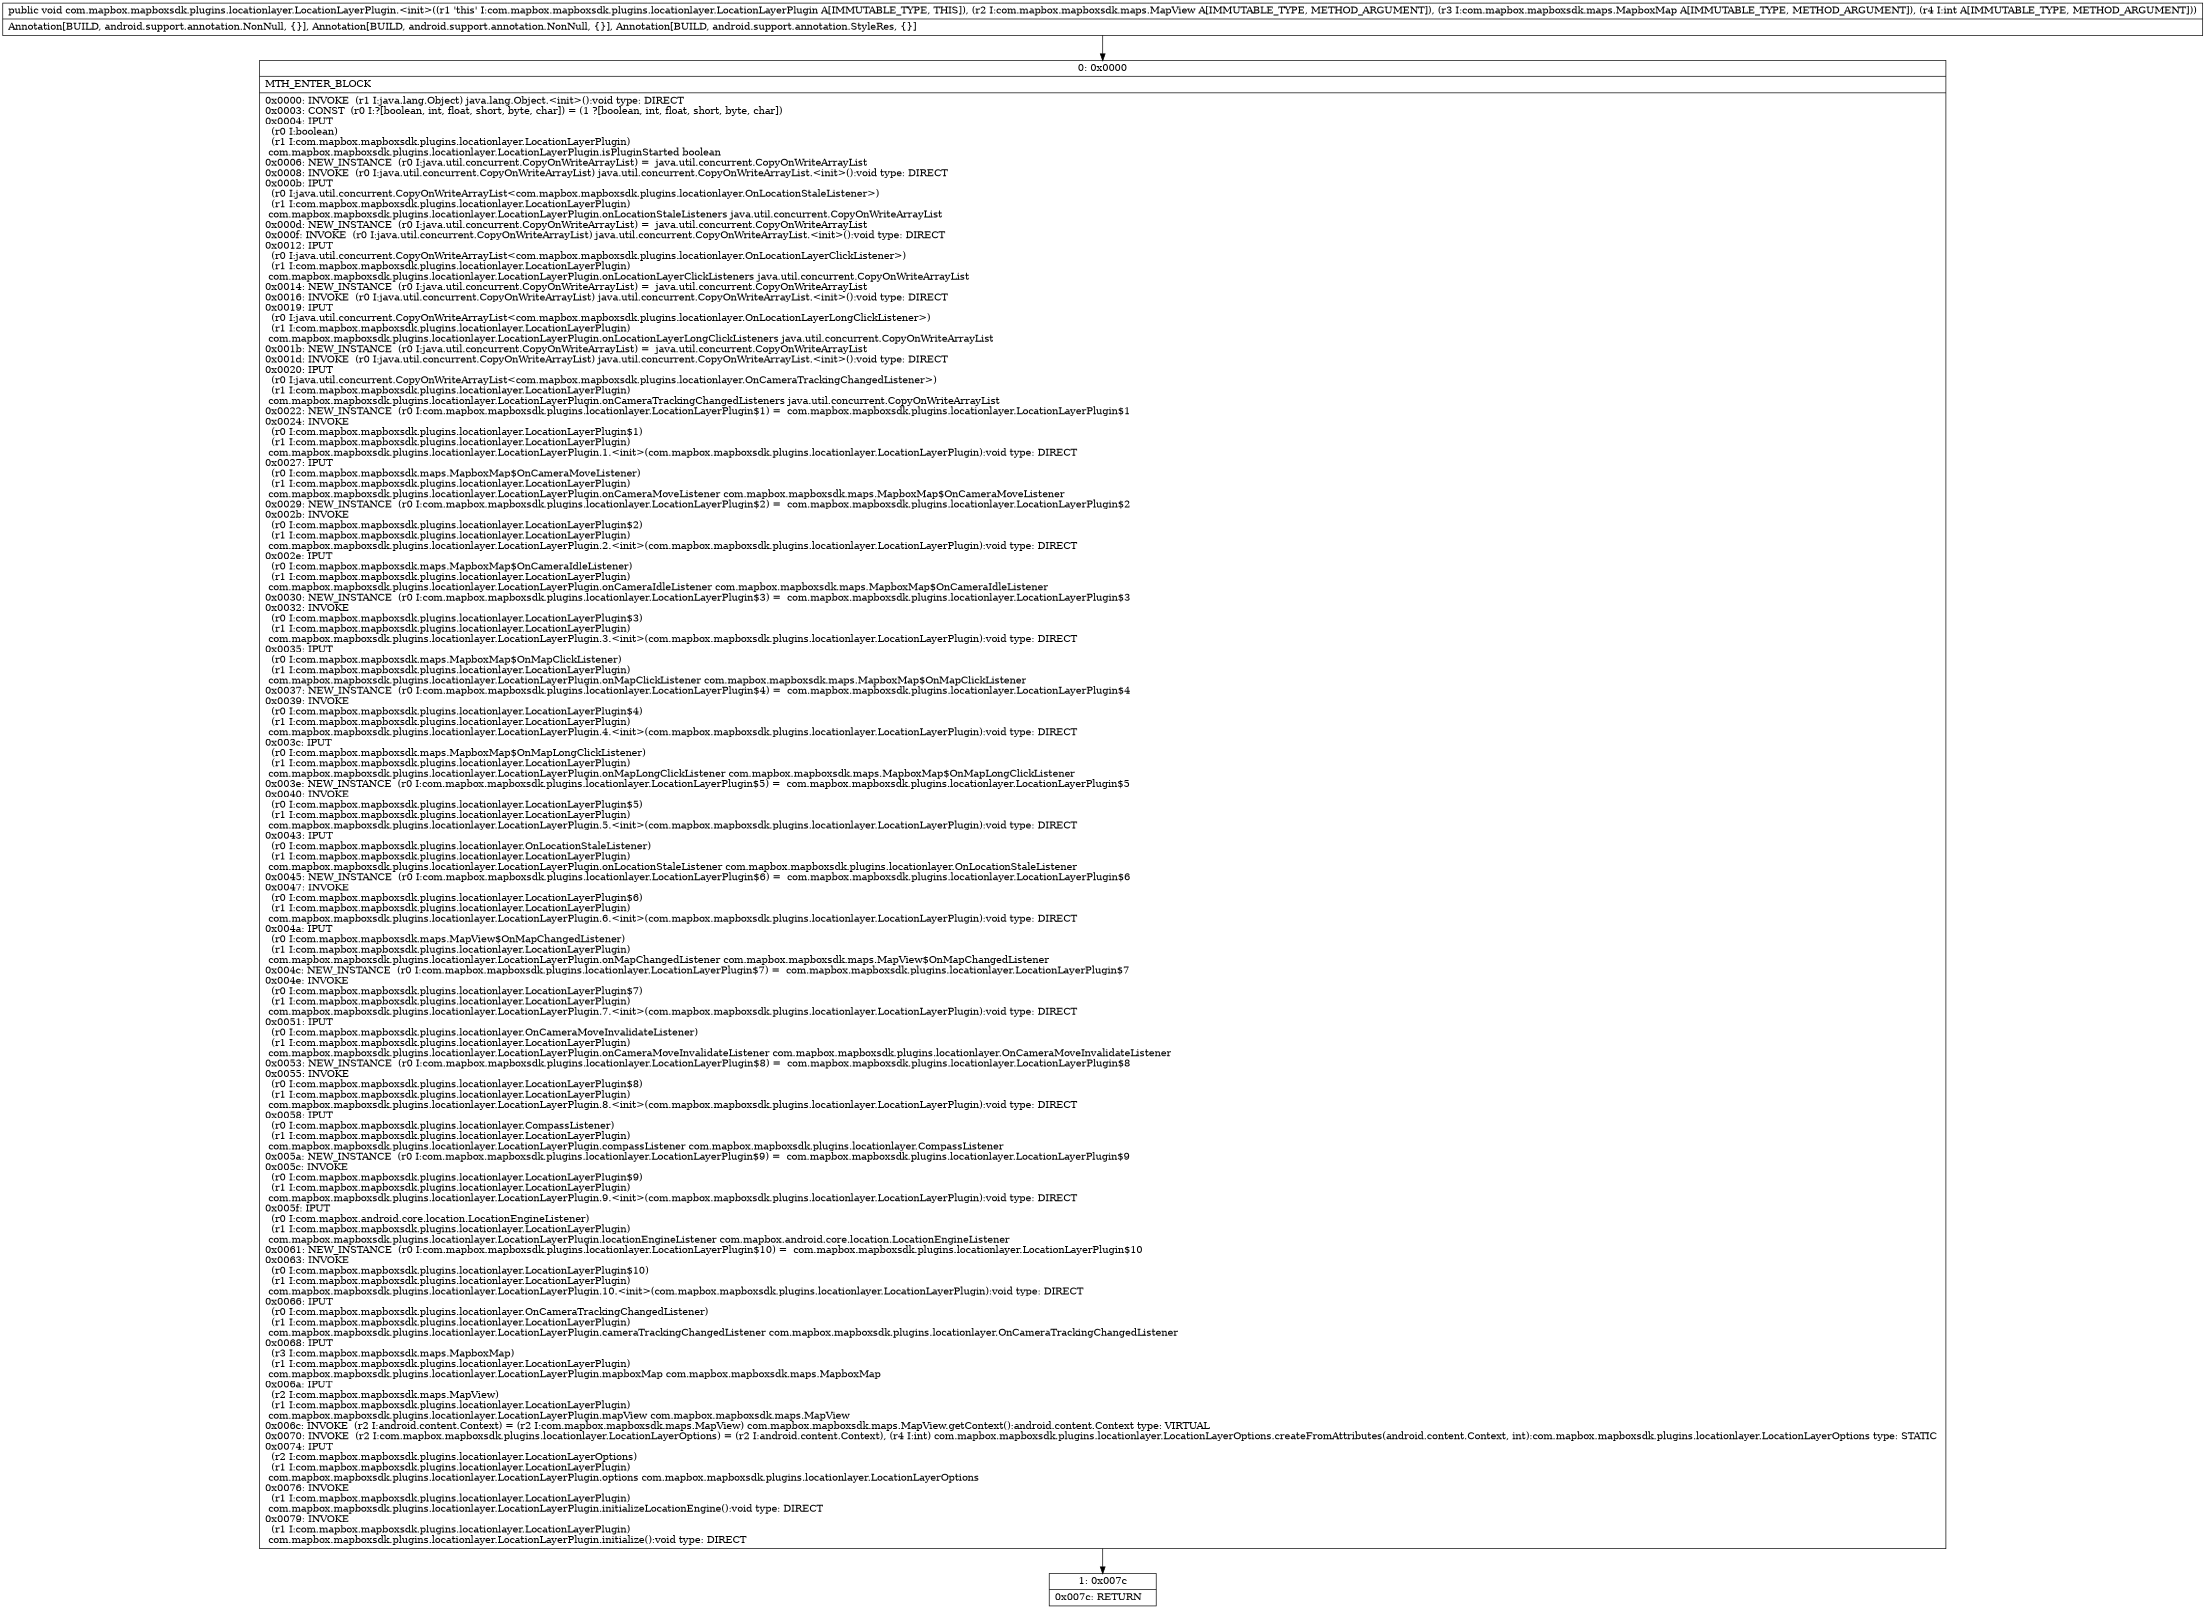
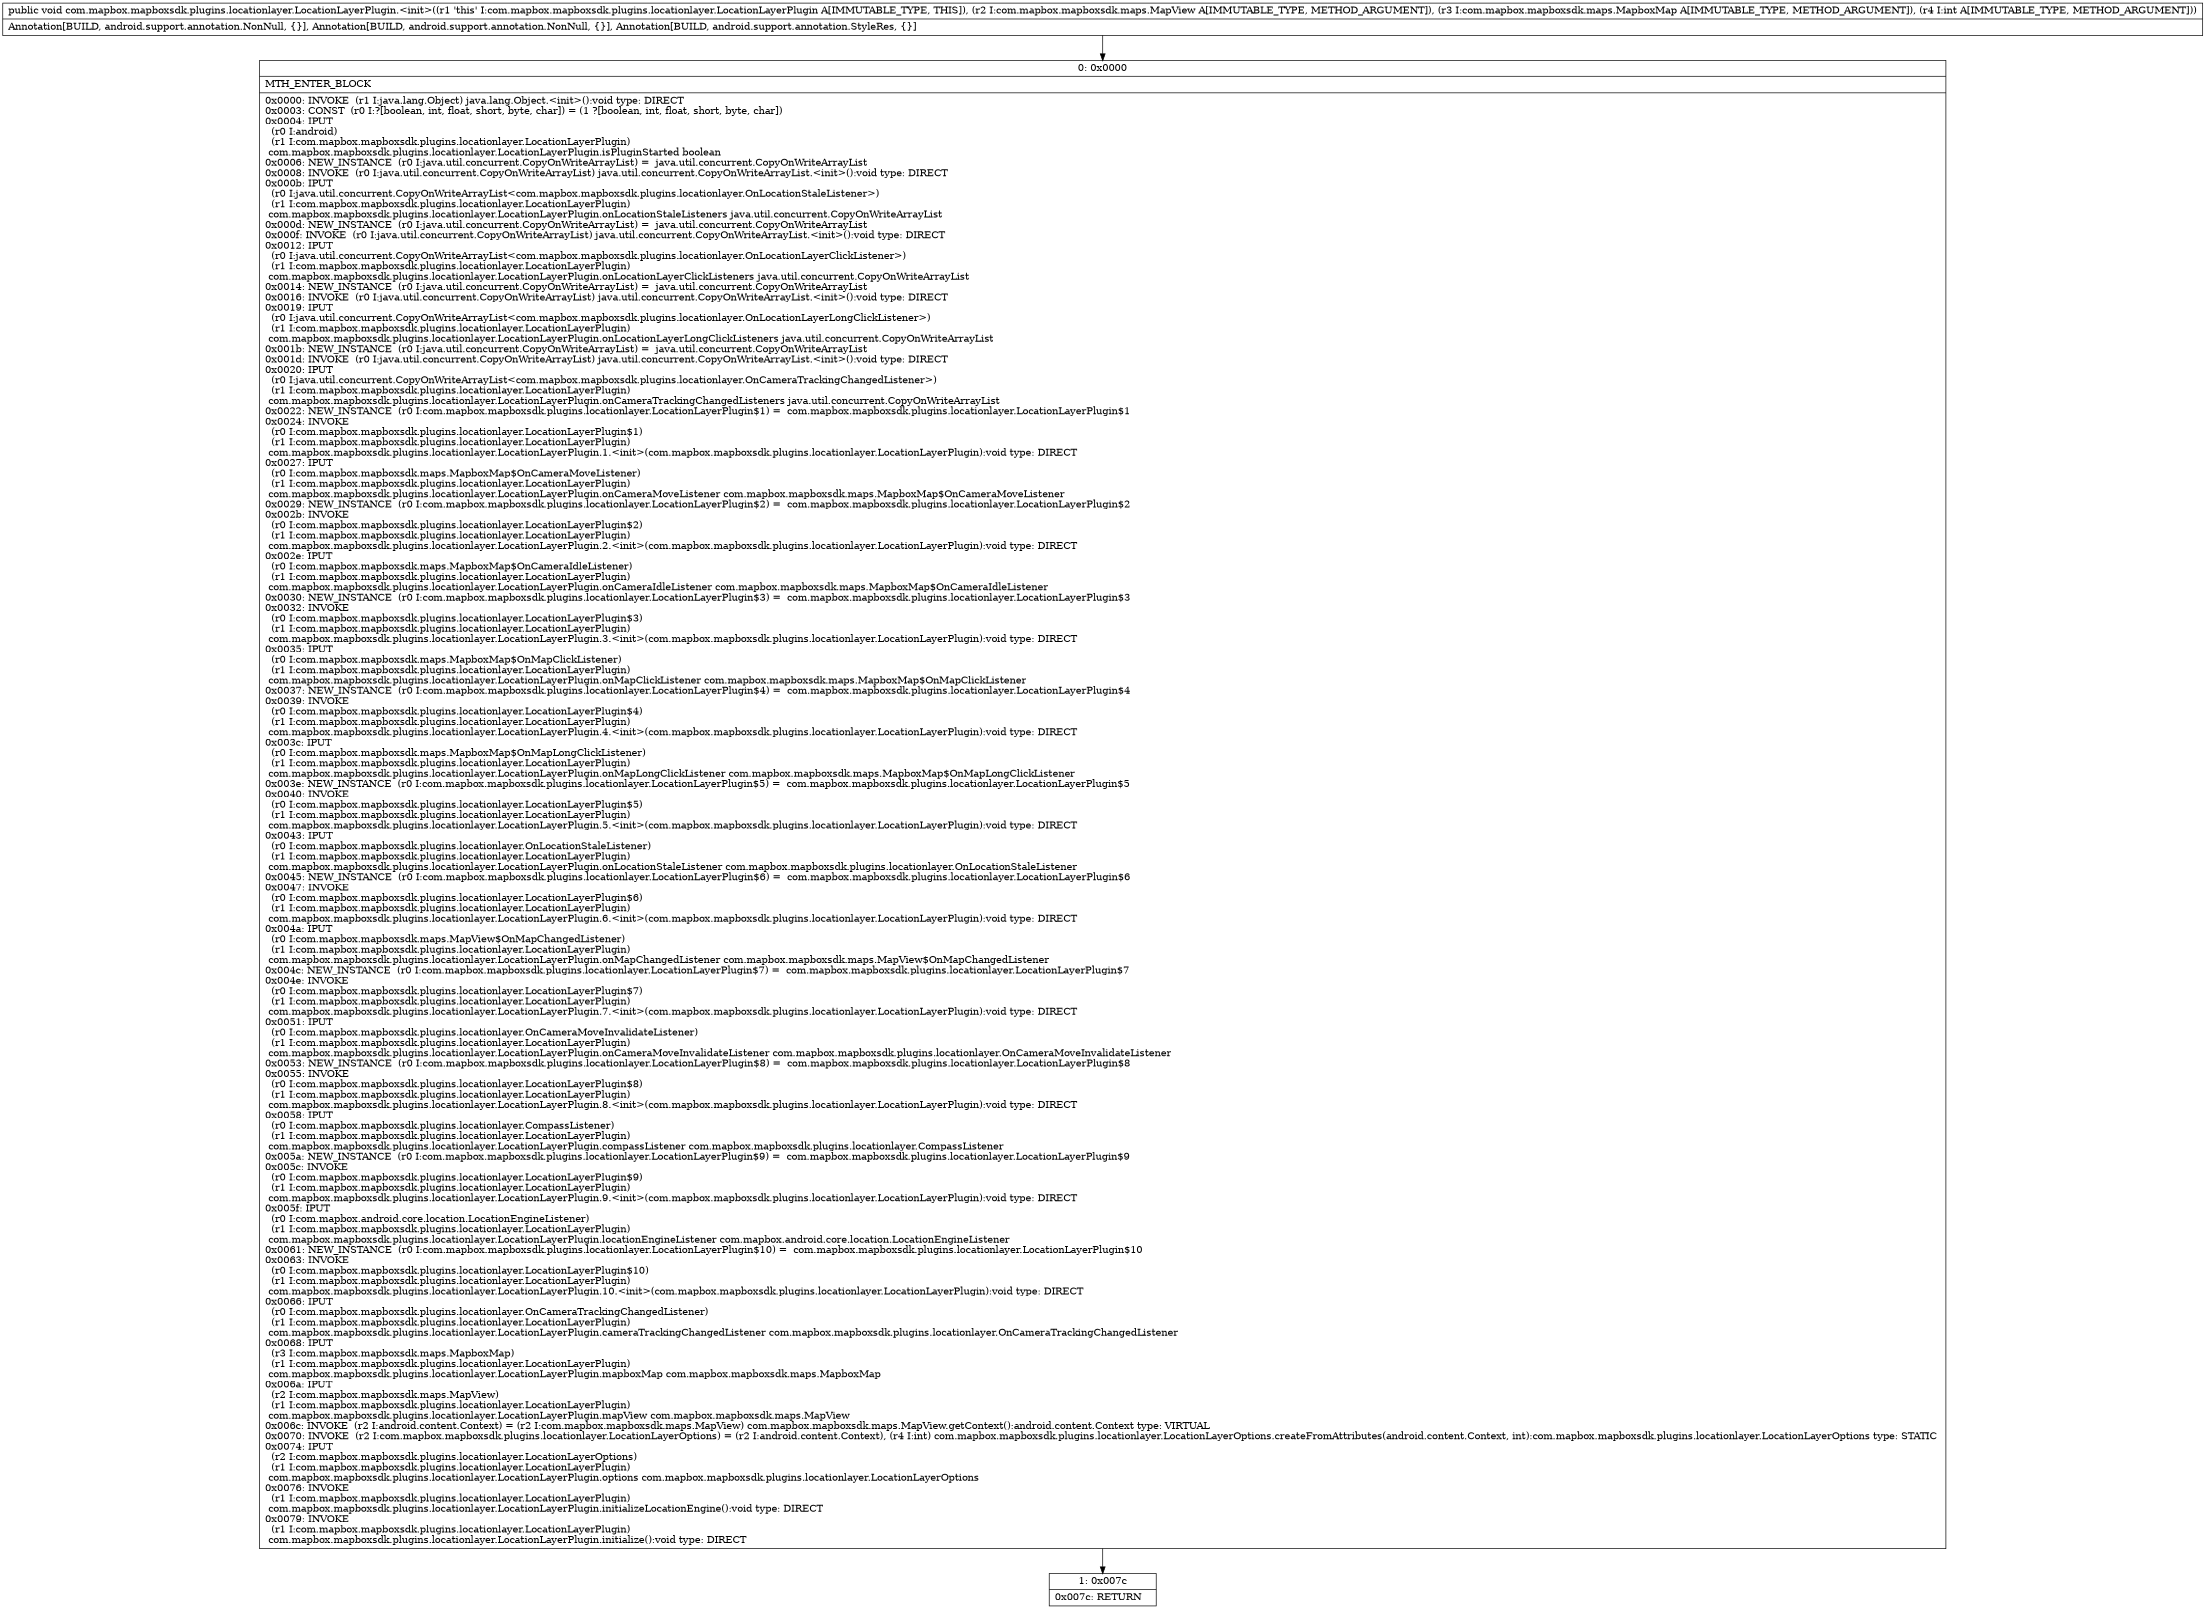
(302, 132) -> (301, 132)
